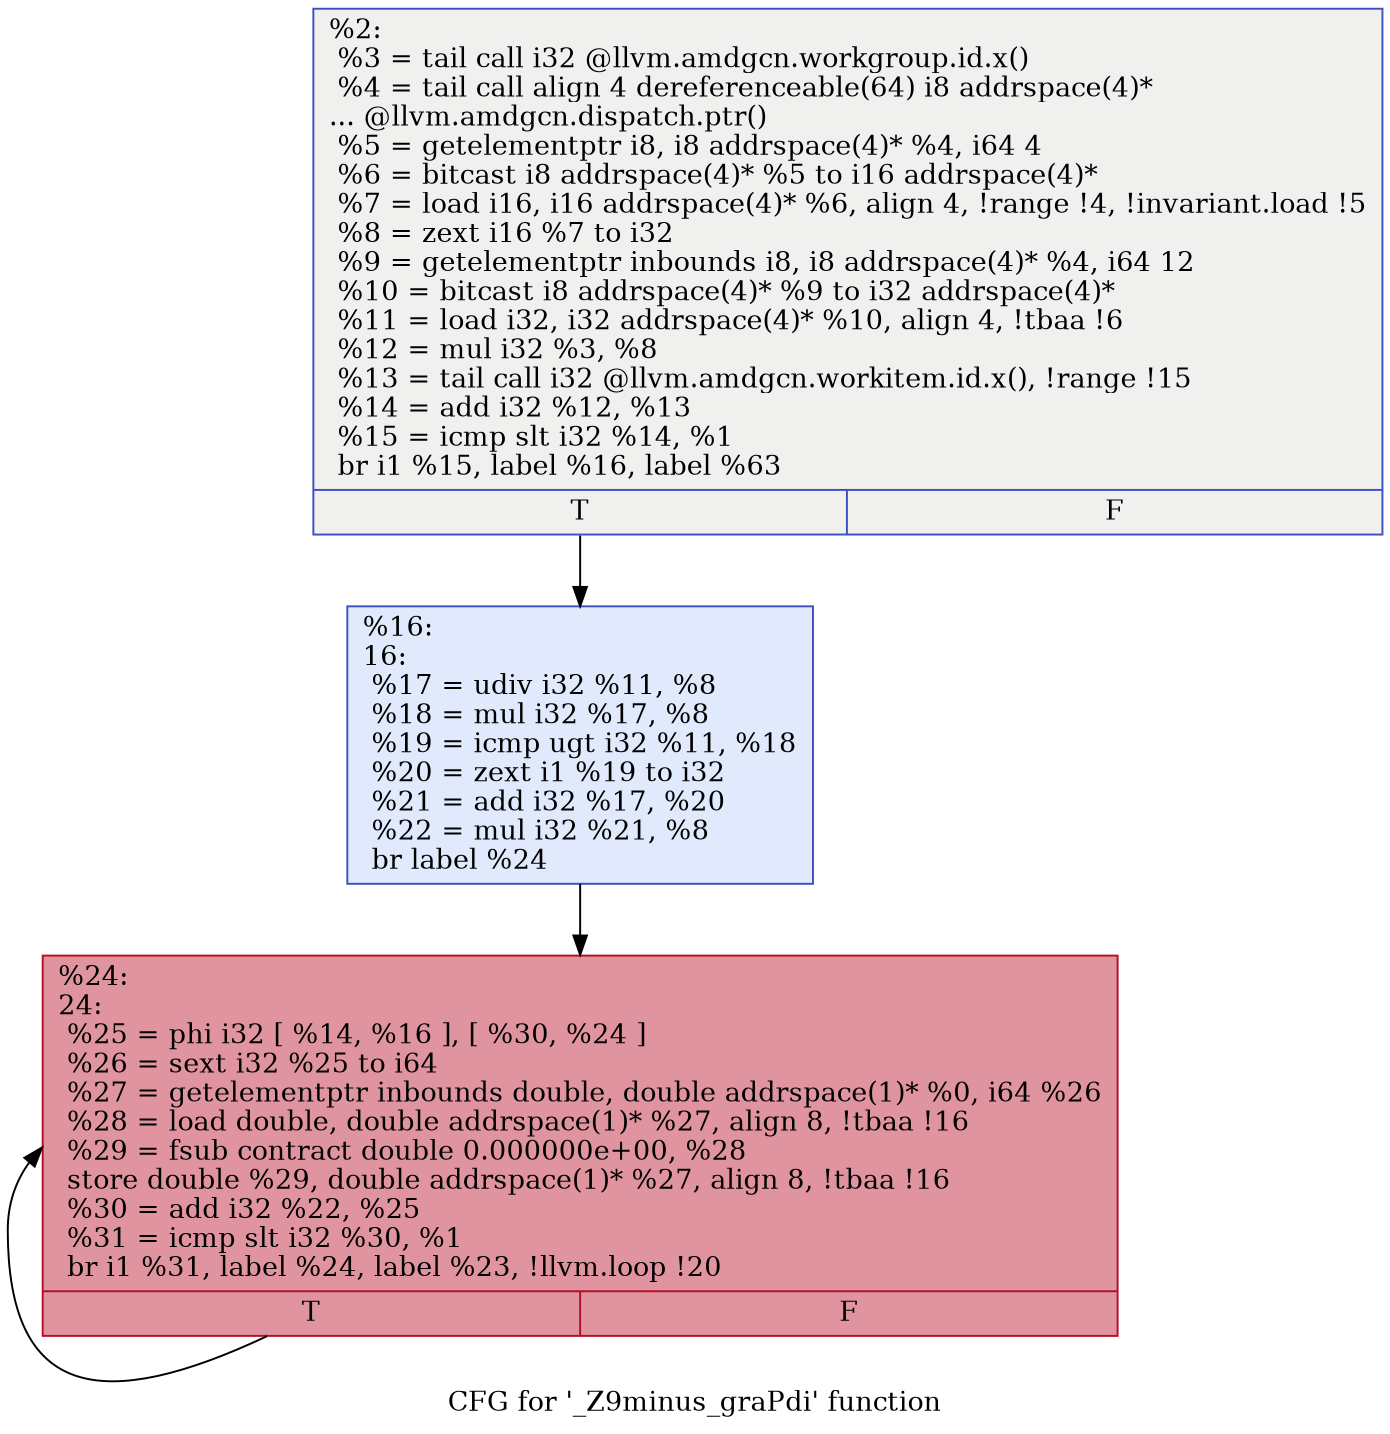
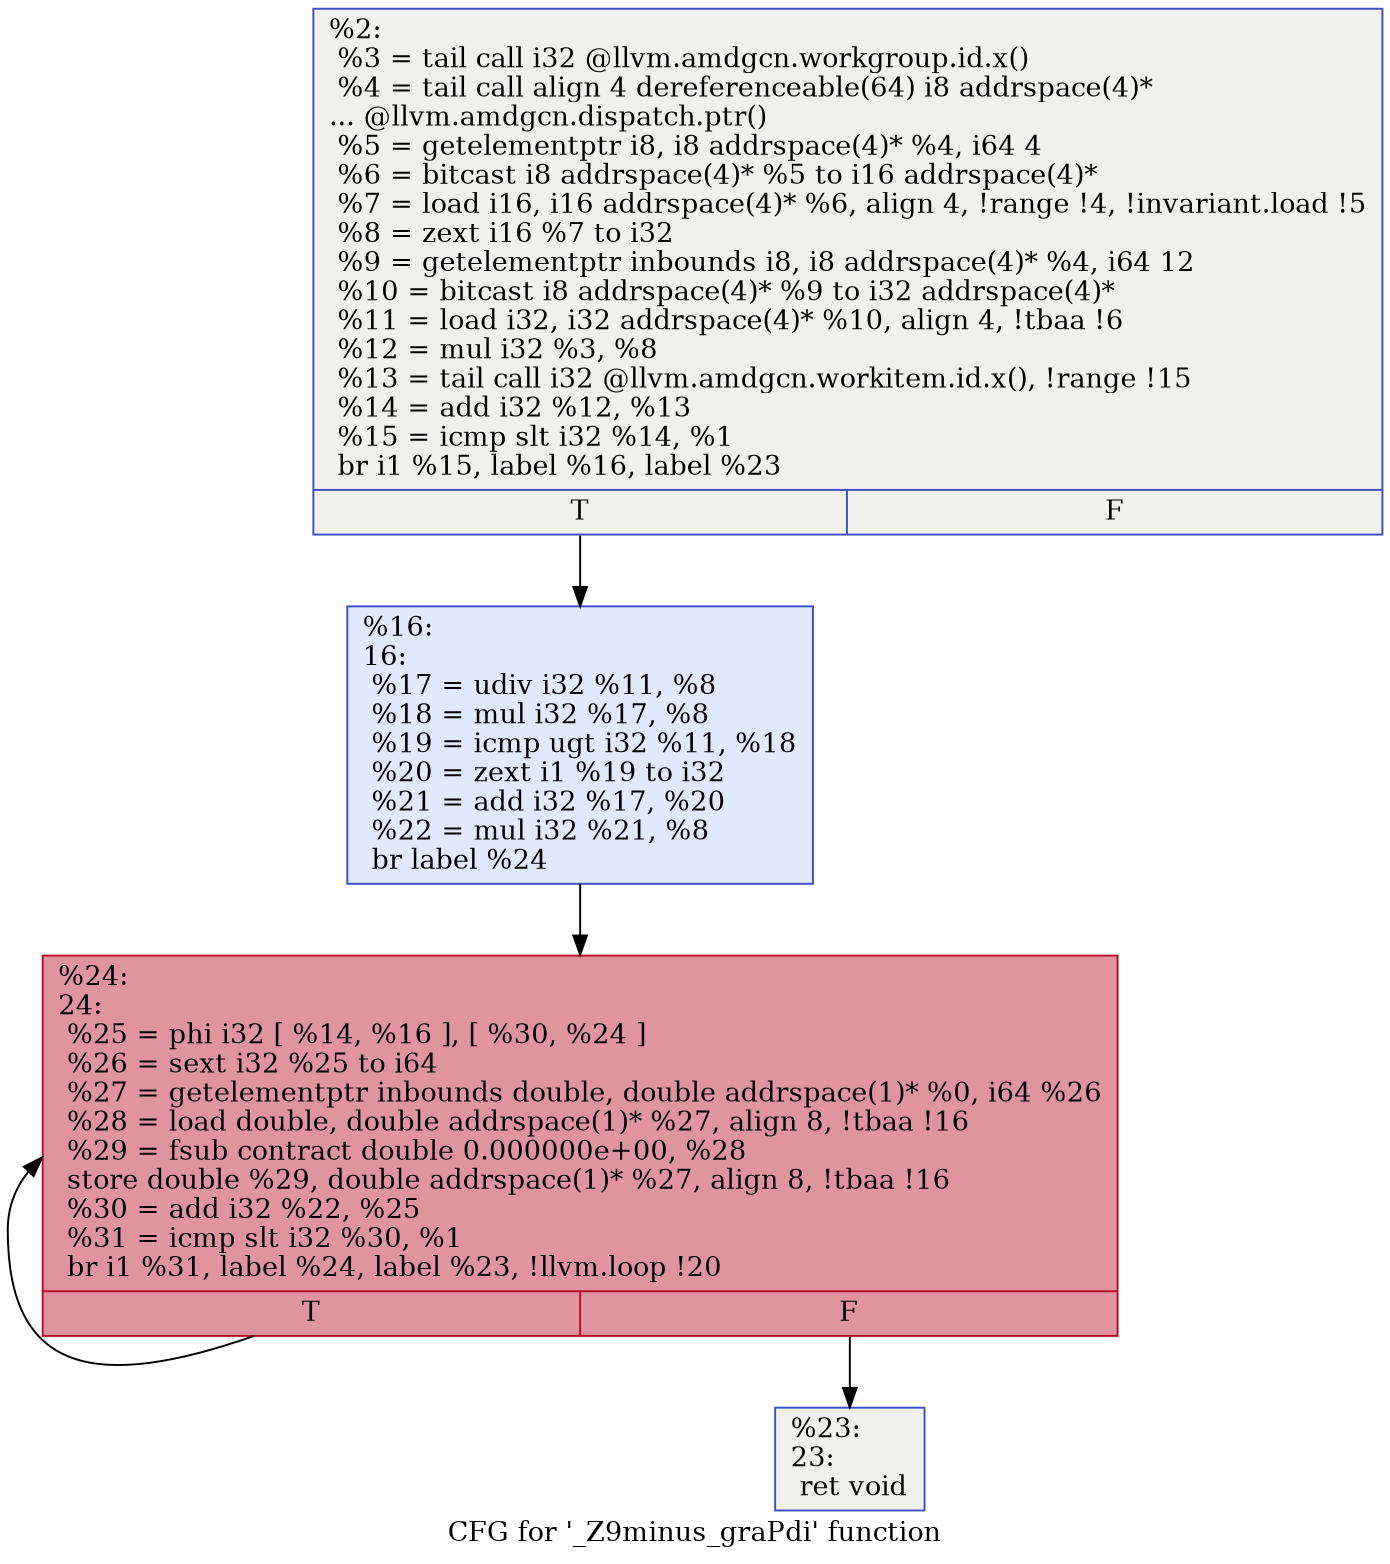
(556, 467) -> (556, 467)
none -> (850, 1459)
